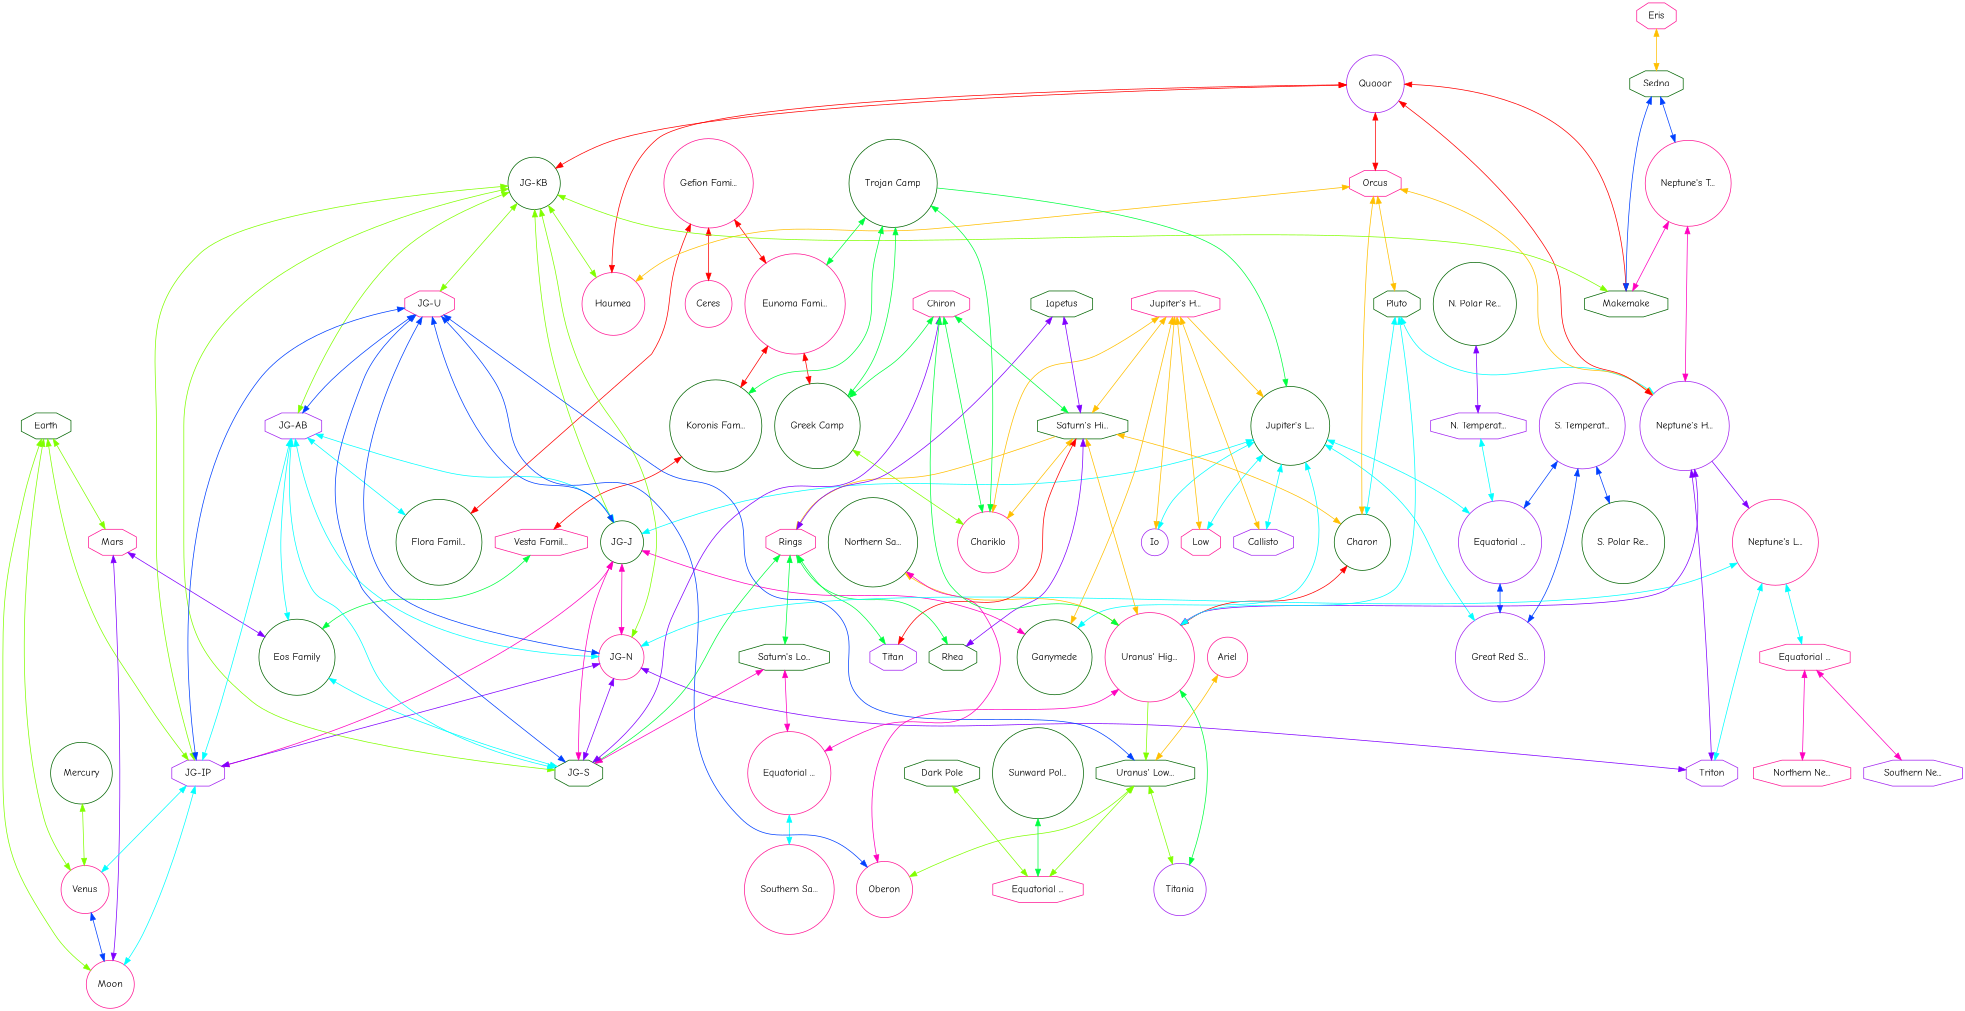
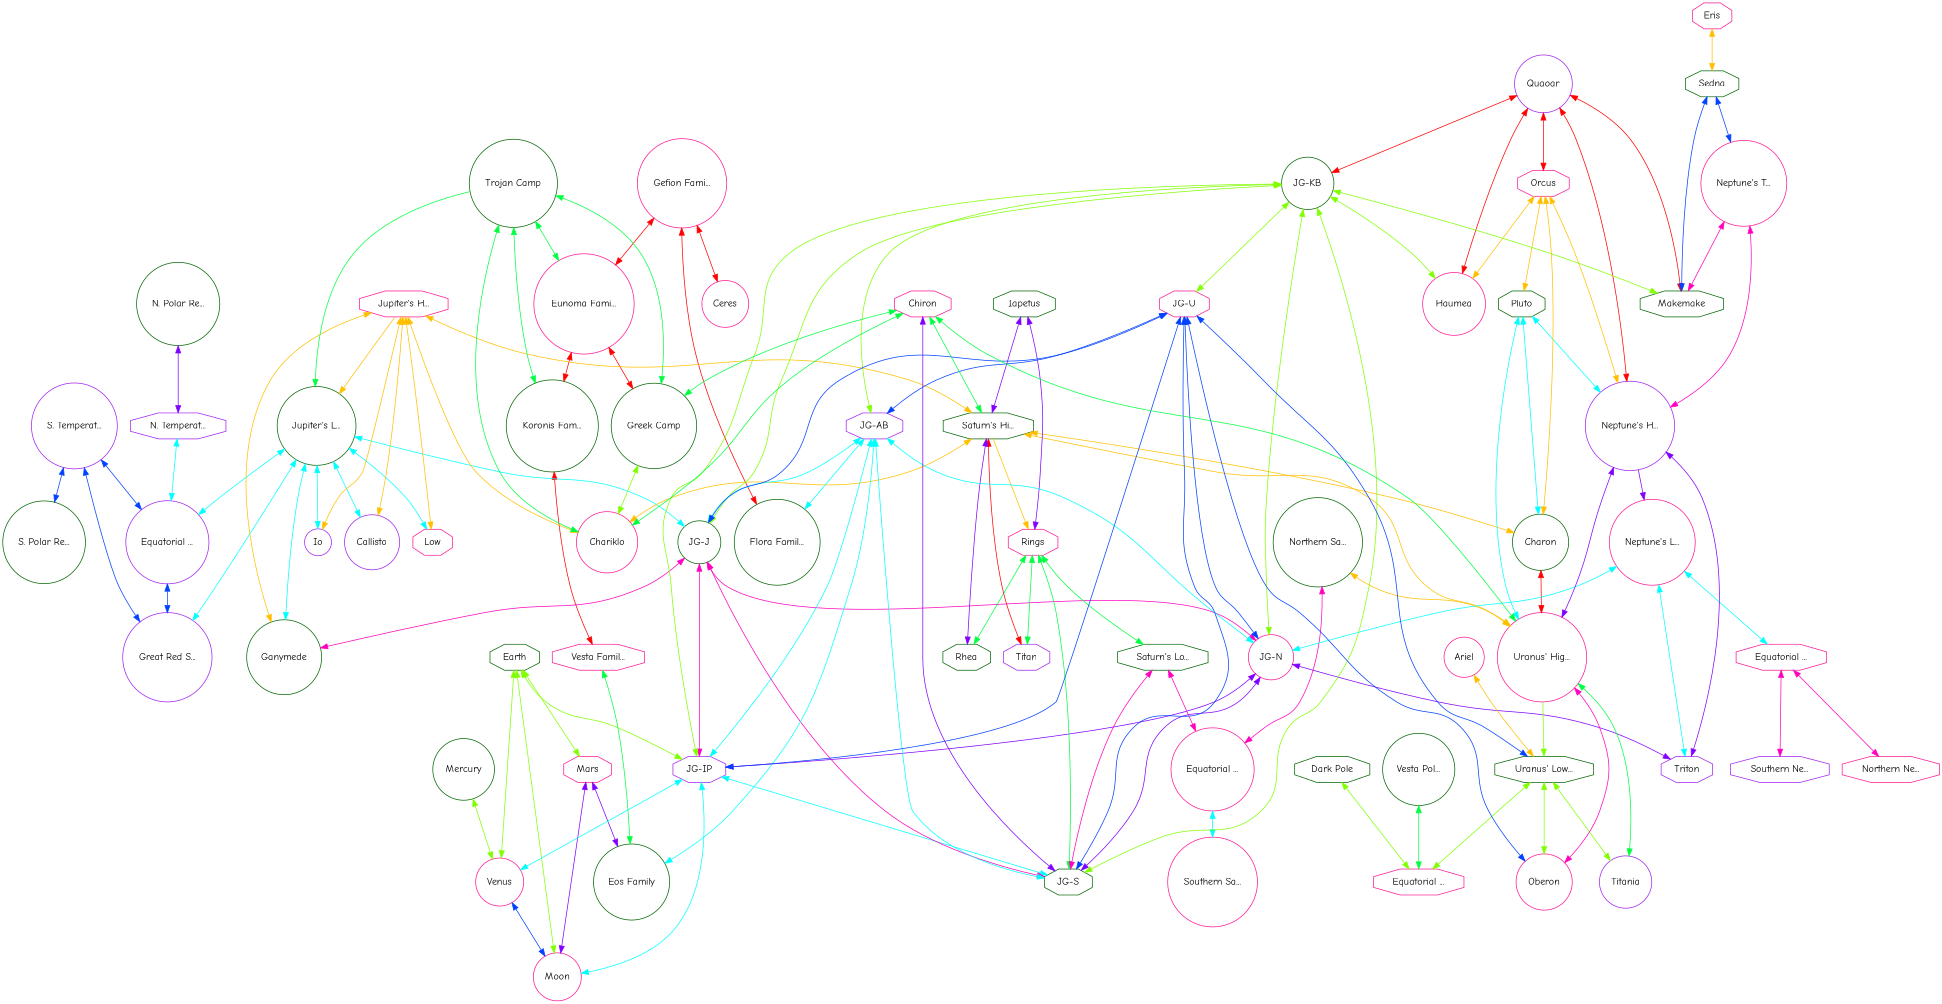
(1264, 542) -> (372, 542)
(419, 721) -> (885, 826)
(1038, 773) -> (1419, 769)
